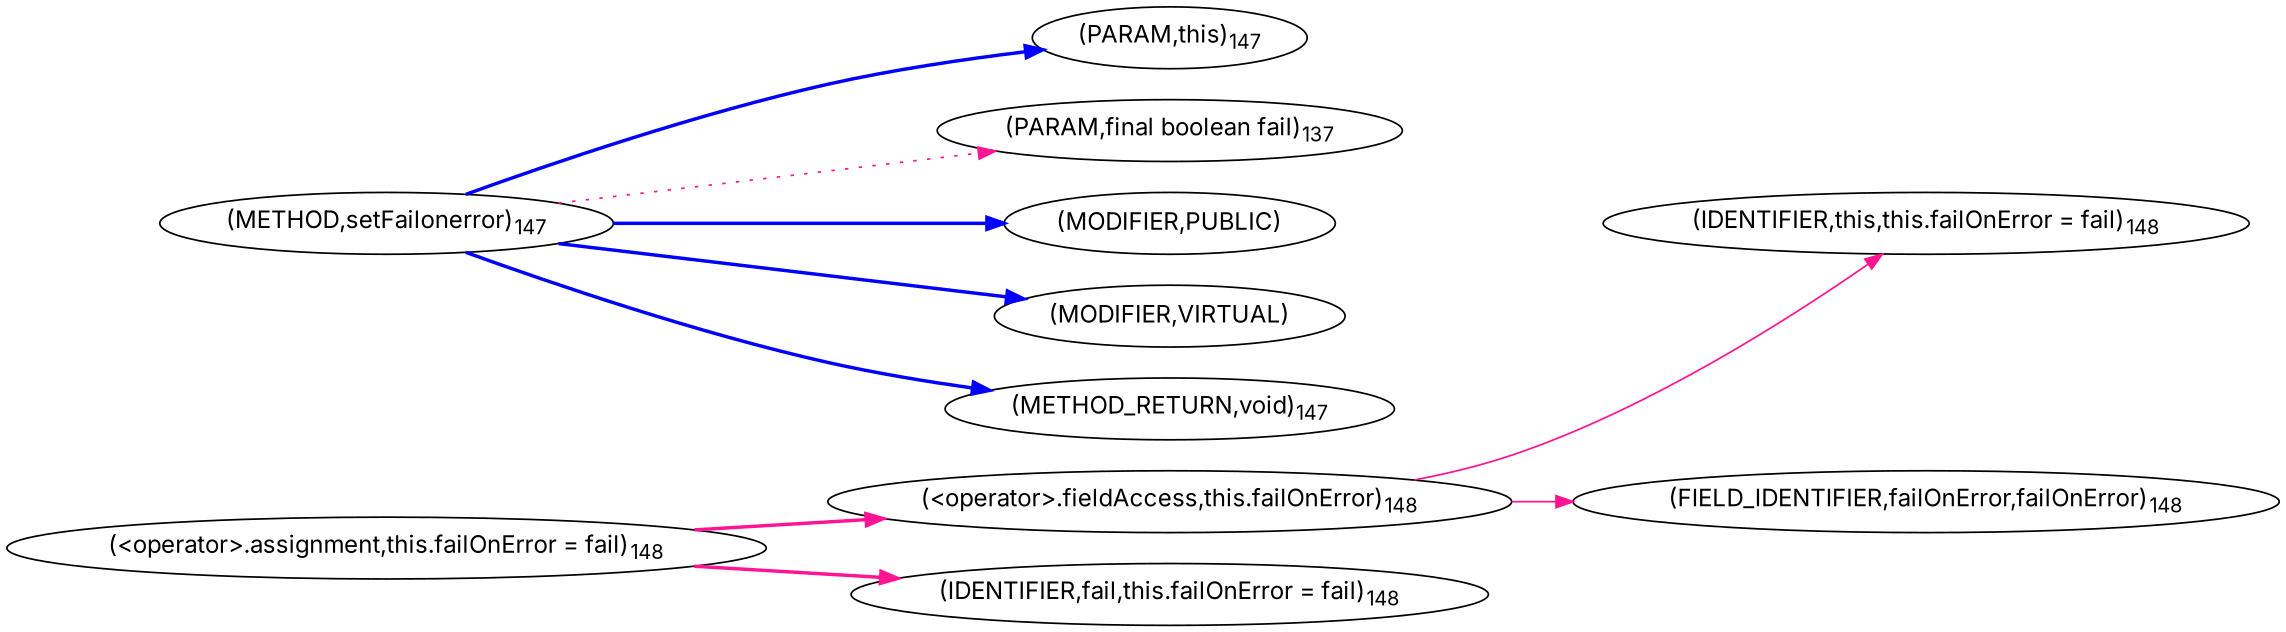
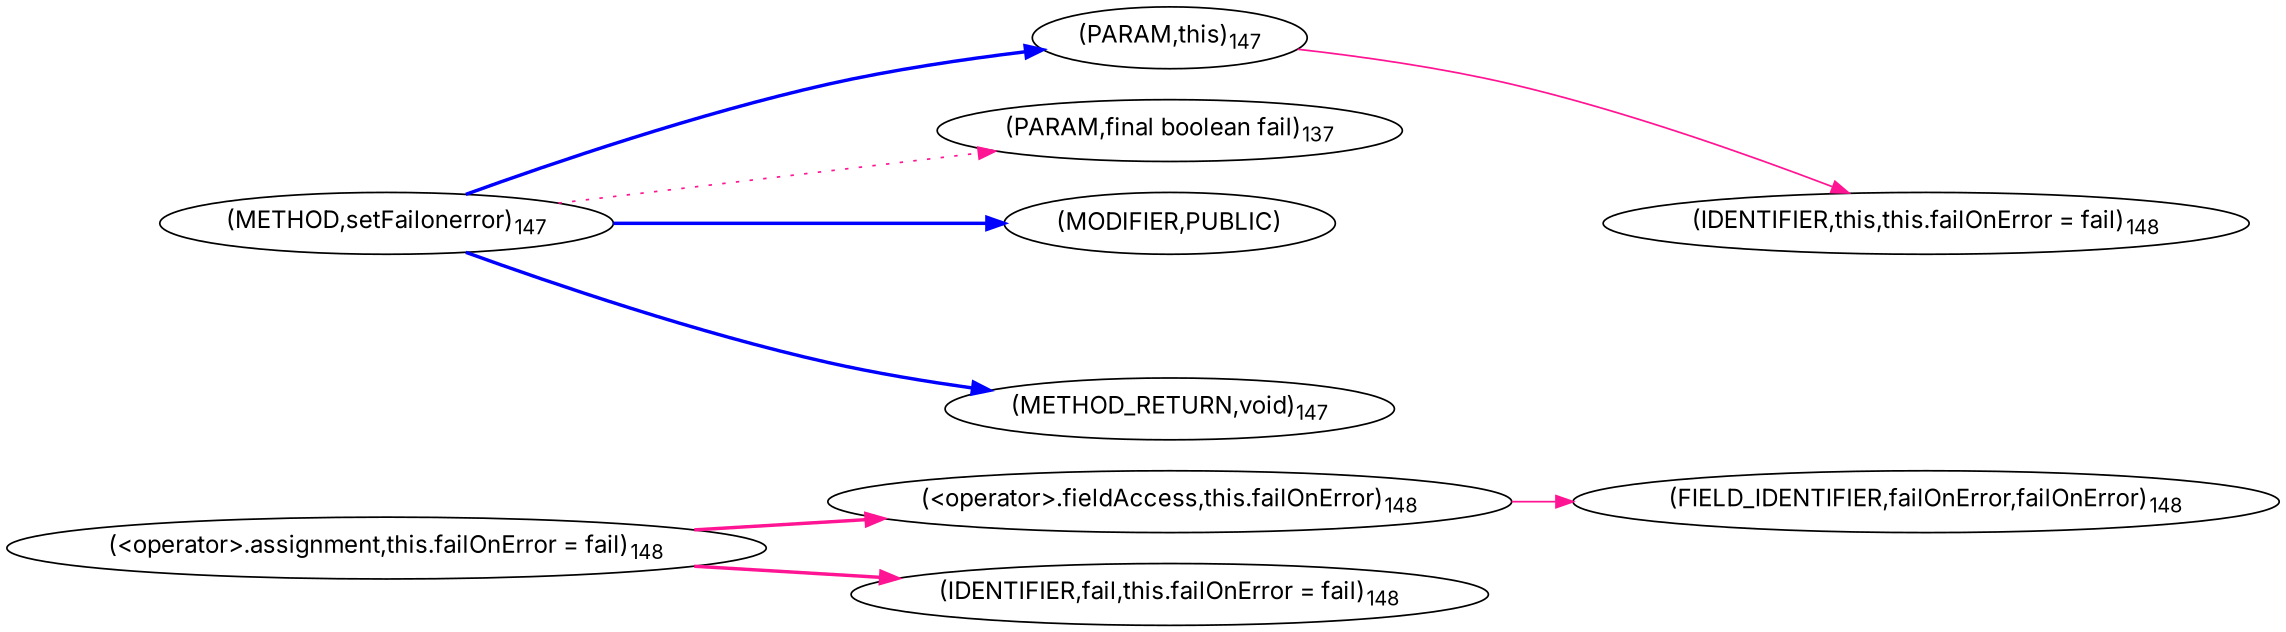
(1170, 316) -> none
(1651, 395) -> (1570, 99)
